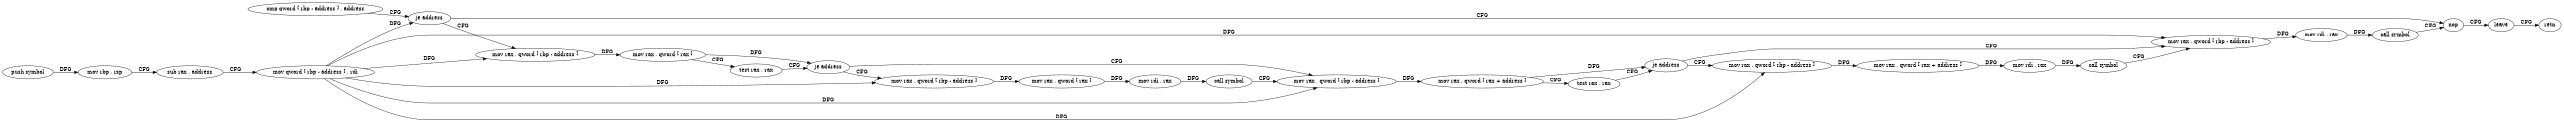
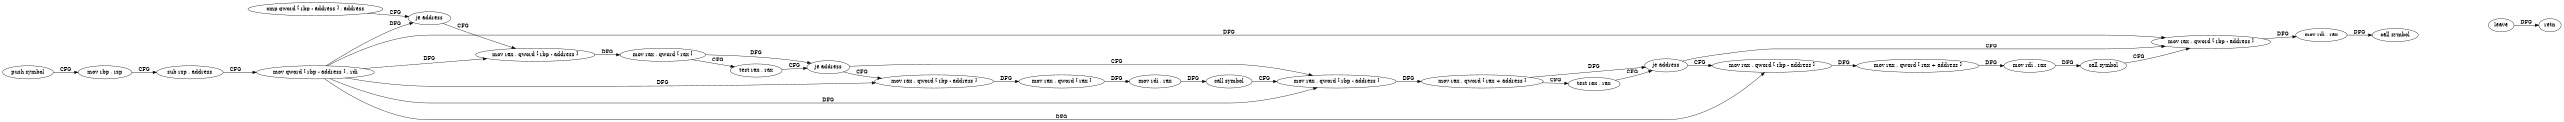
(2526, 22) -> (2526, 22)
(2453, 25) -> none
(66, 70) -> (66, 70)
(190, 72) -> (190, 72)
